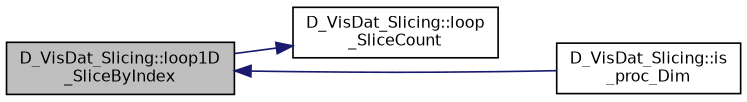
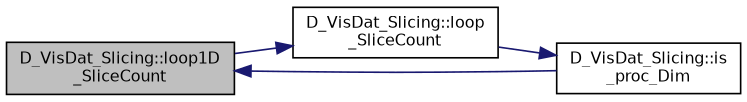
none -> (519, 50)
(120, 68) -> (120, 68)
